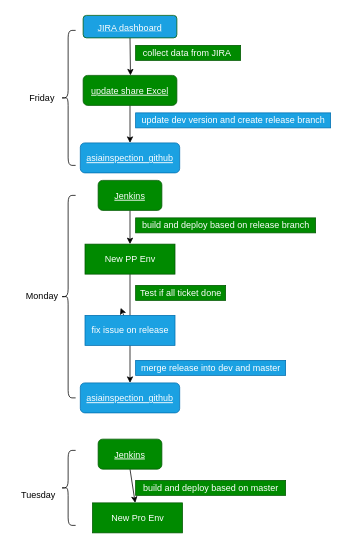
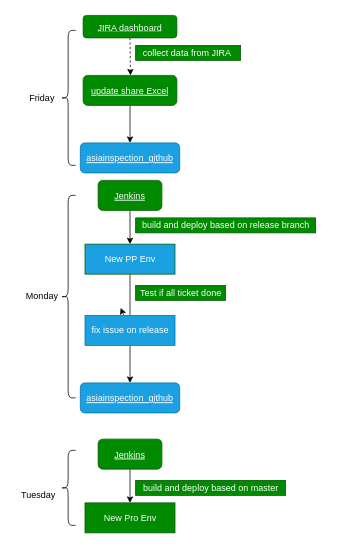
(130, 27) -> (130, 27)
(130, 53) -> (130, 53)
(233, 120) -> none
(130, 259) -> (130, 259)
(210, 368) -> none
(137, 518) -> (130, 518)
